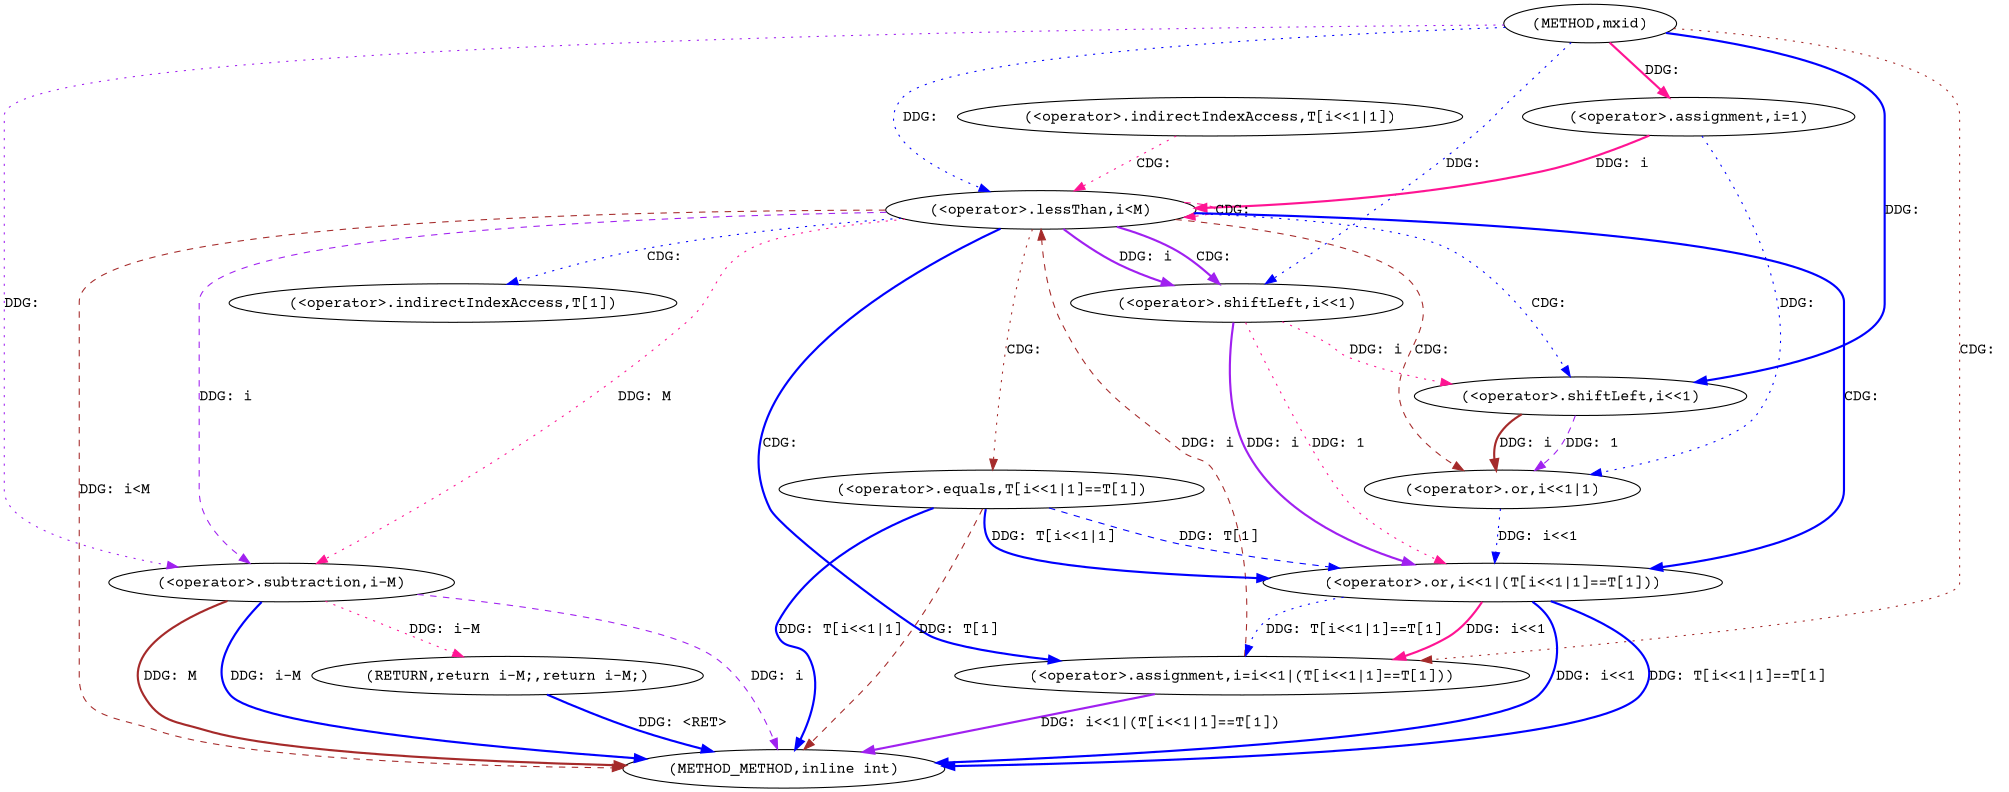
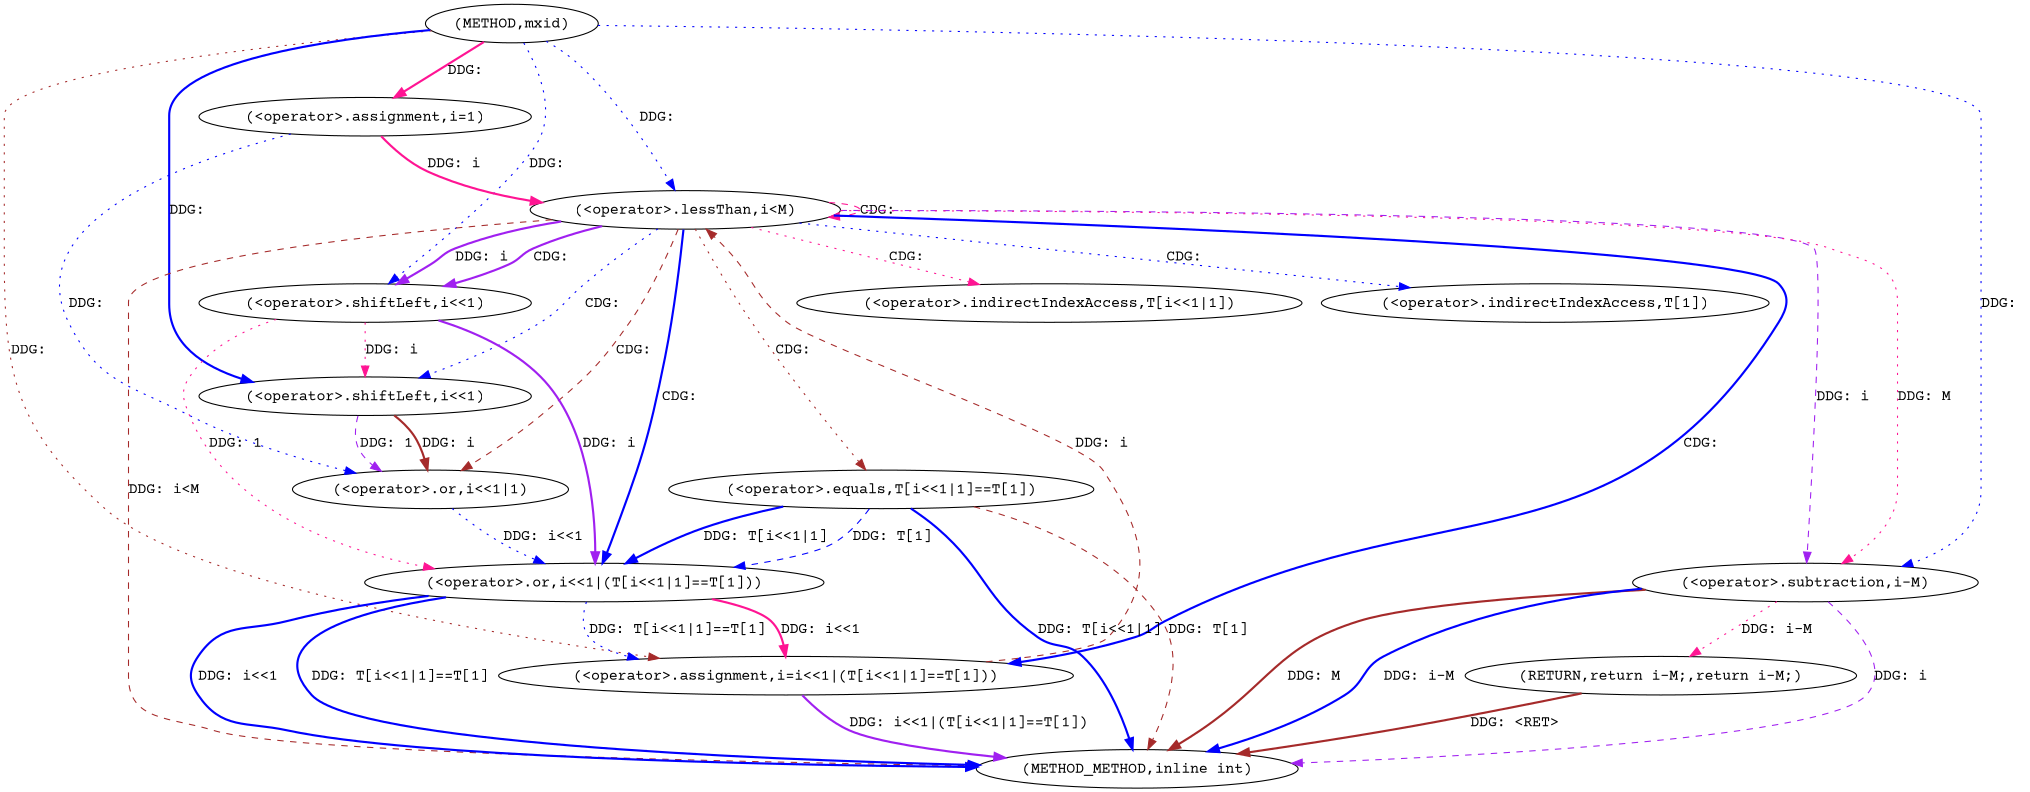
(469, 50) -> (1534, 52)
(1130, 161) -> (860, 255)
(1982, 350) -> (33, 350)
(623, 725) -> (1416, 726)
